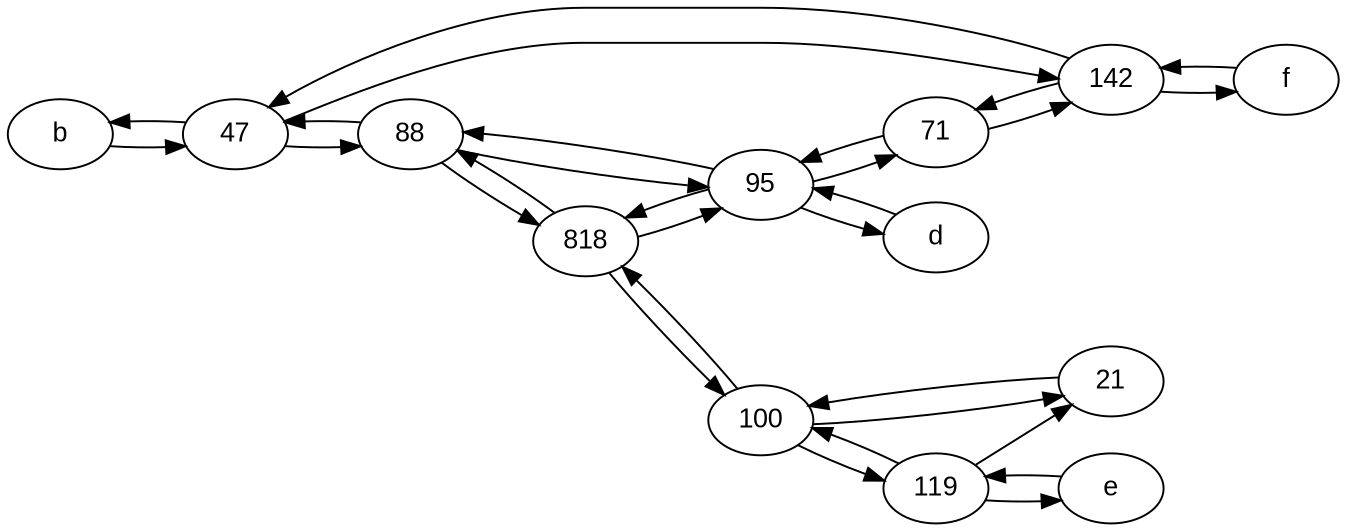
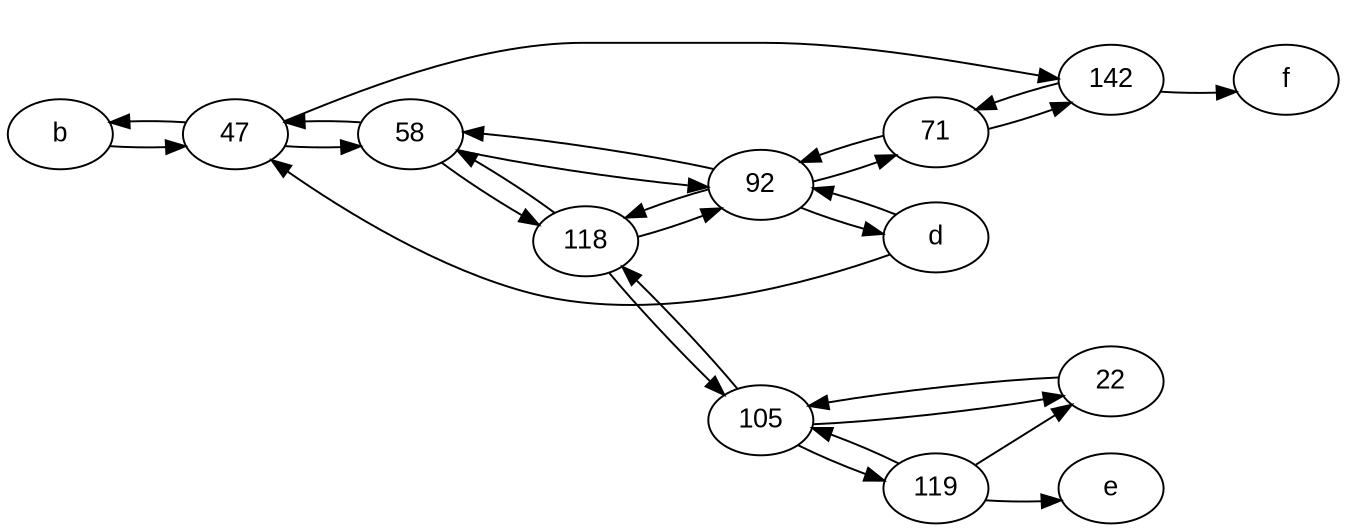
(672, 8) -> (576, 301)
(1208, 67) -> none
(411, 134) -> (411, 134)
(761, 185) -> (761, 185)
(586, 241) -> (586, 241)
(1111, 381) -> (1111, 381)
(761, 420) -> (761, 420)
(1033, 475) -> none
